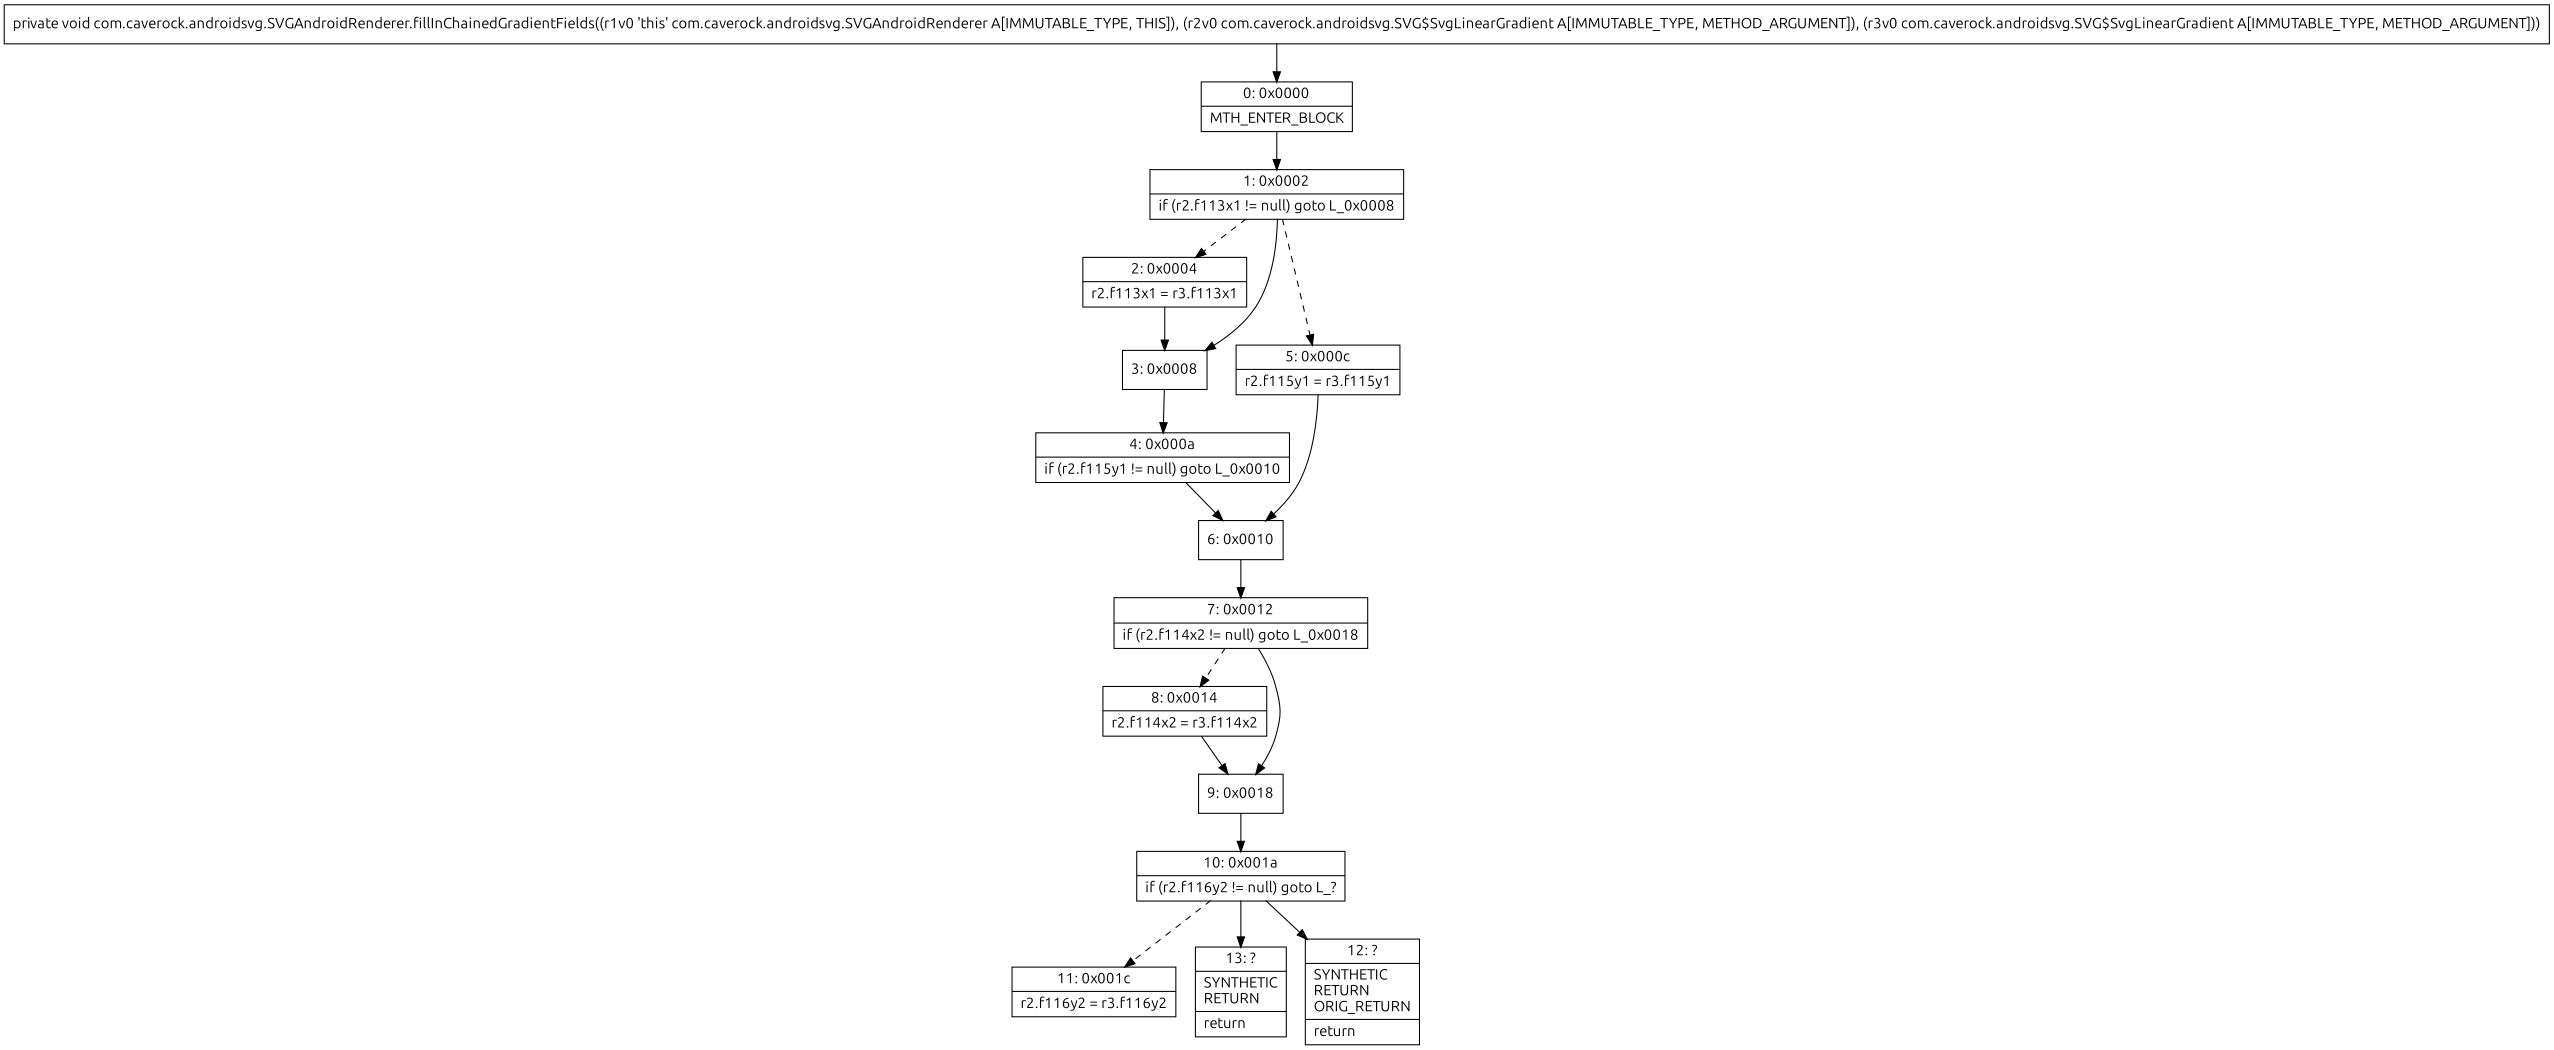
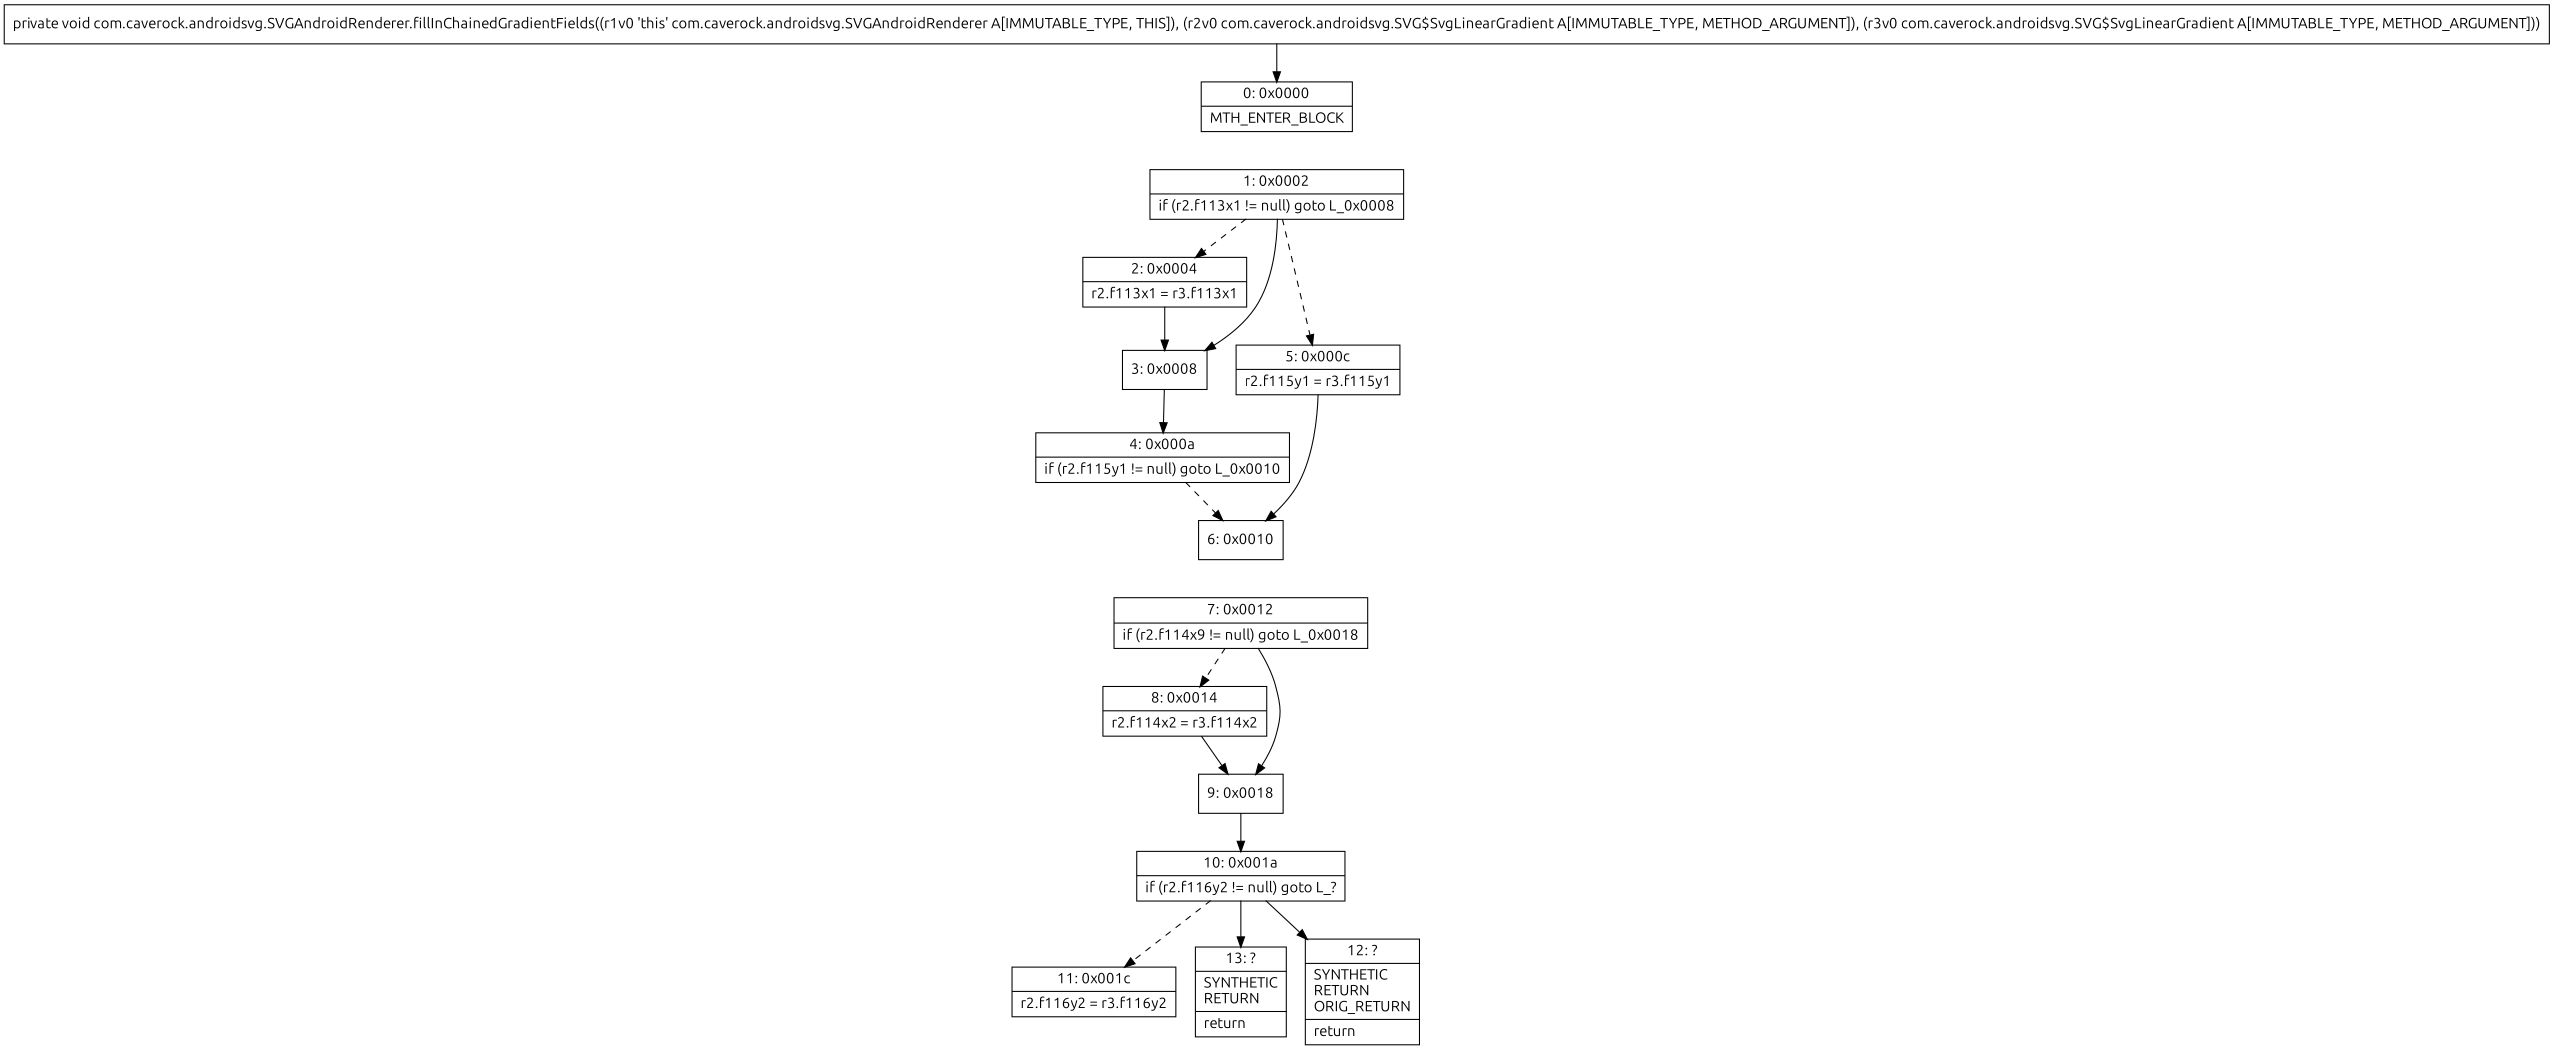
(1277, 145) -> none
(1201, 498) -> (1201, 498)
(1241, 574) -> none
(1241, 635) -> (1241, 635)
